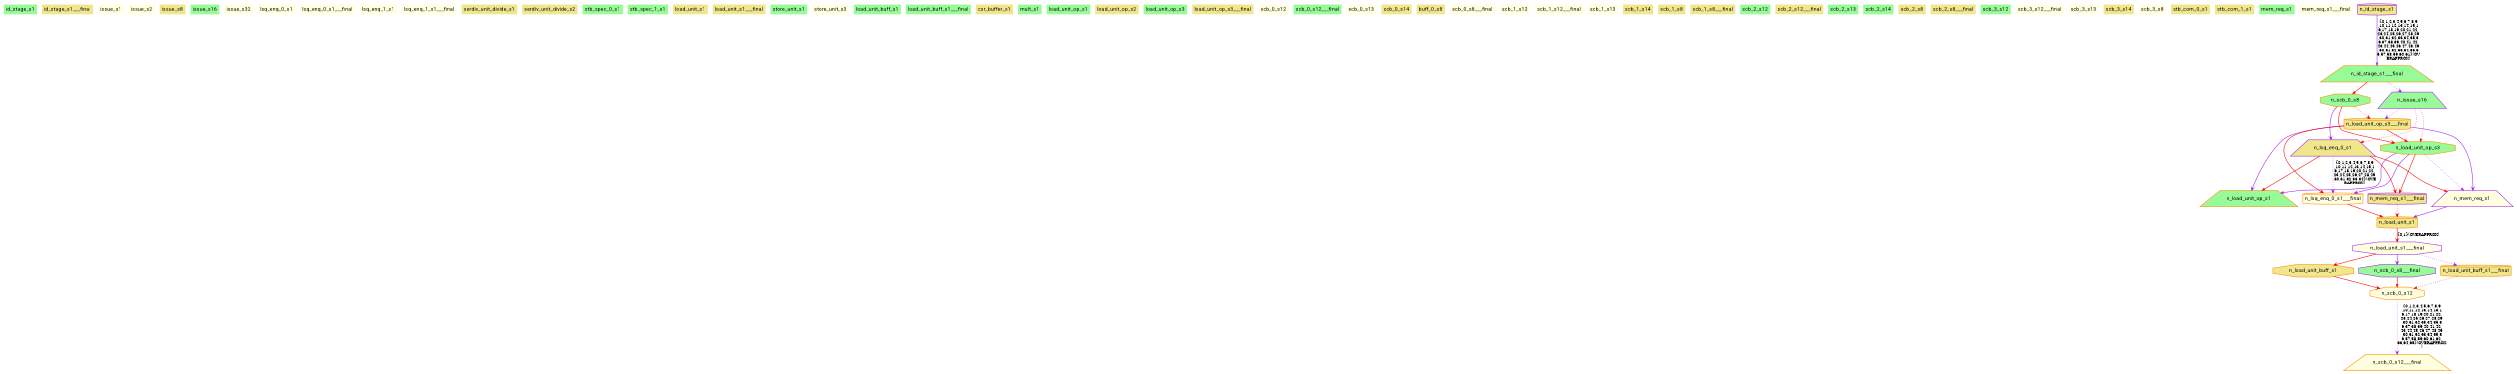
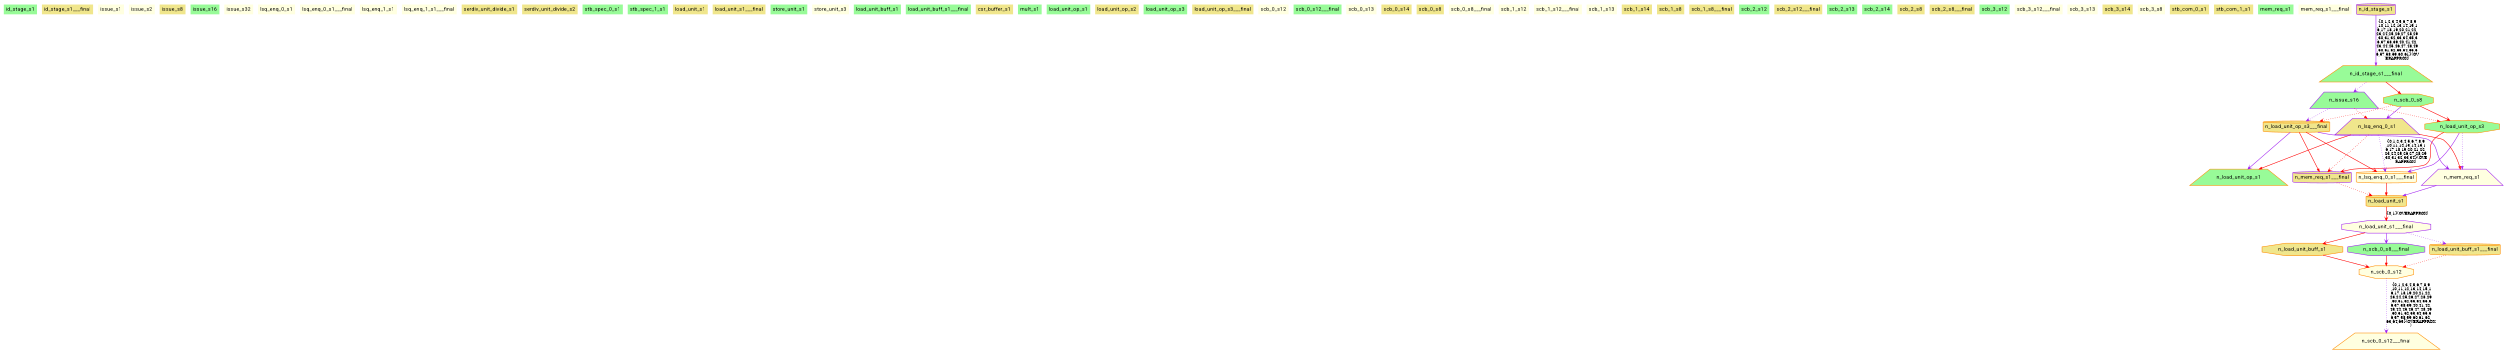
(1431, 9) -> (1430, 9)
(2398, 136) -> (2309, 152)
(2386, 171) -> (2349, 152)
(2351, 189) -> none
